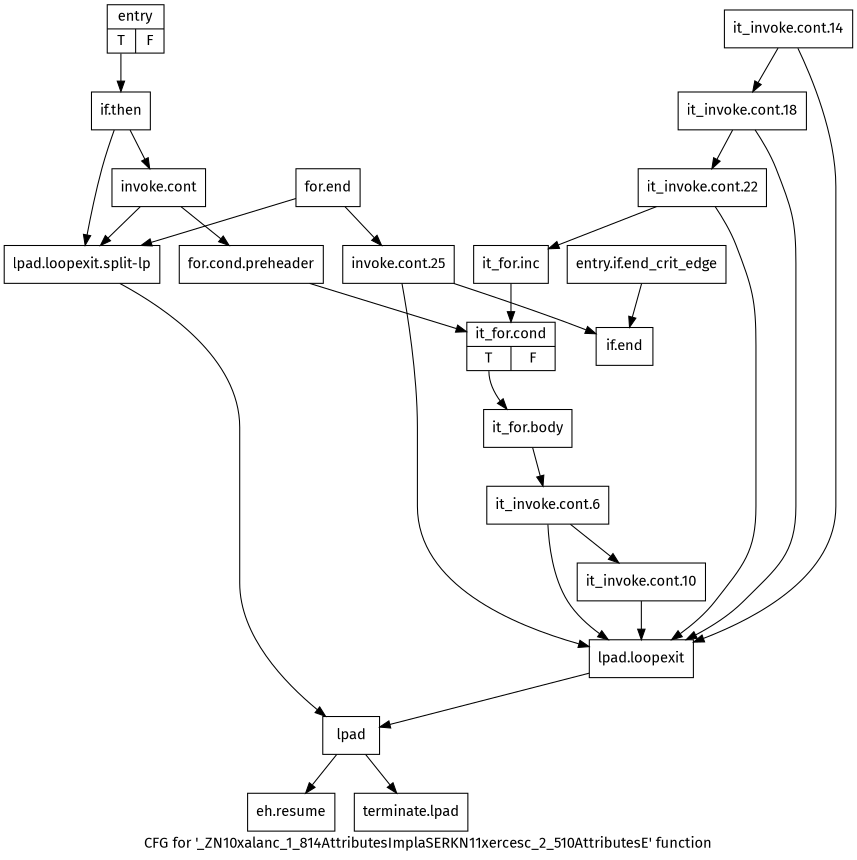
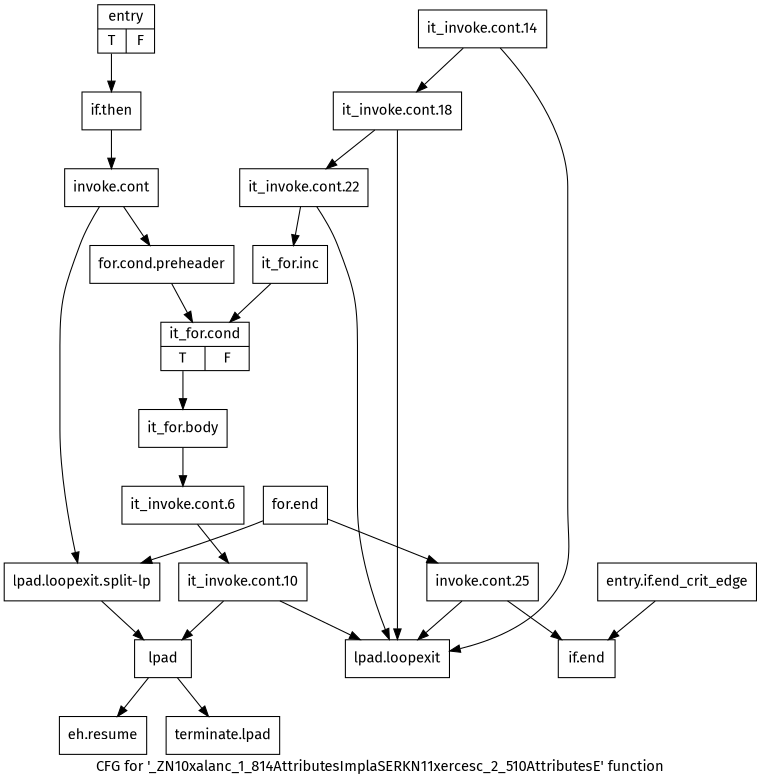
(98, 182) -> none
(560, 586) -> none
(490, 699) -> (207, 617)
